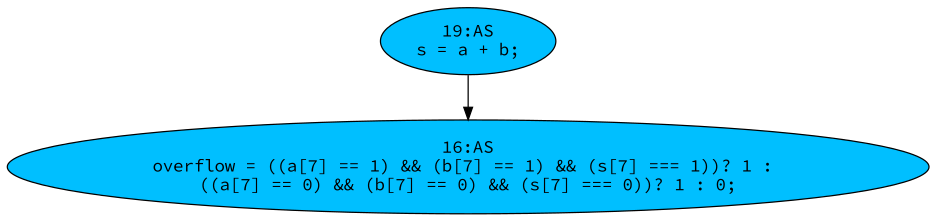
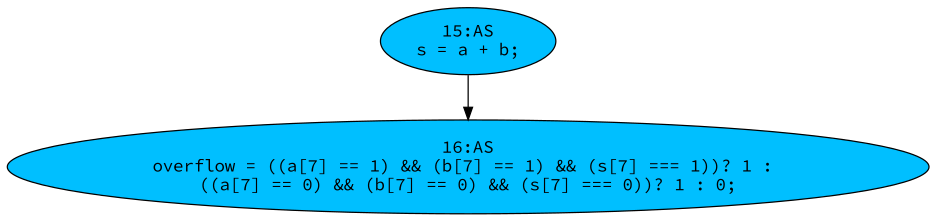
(468, 41) -> (468, 41)
